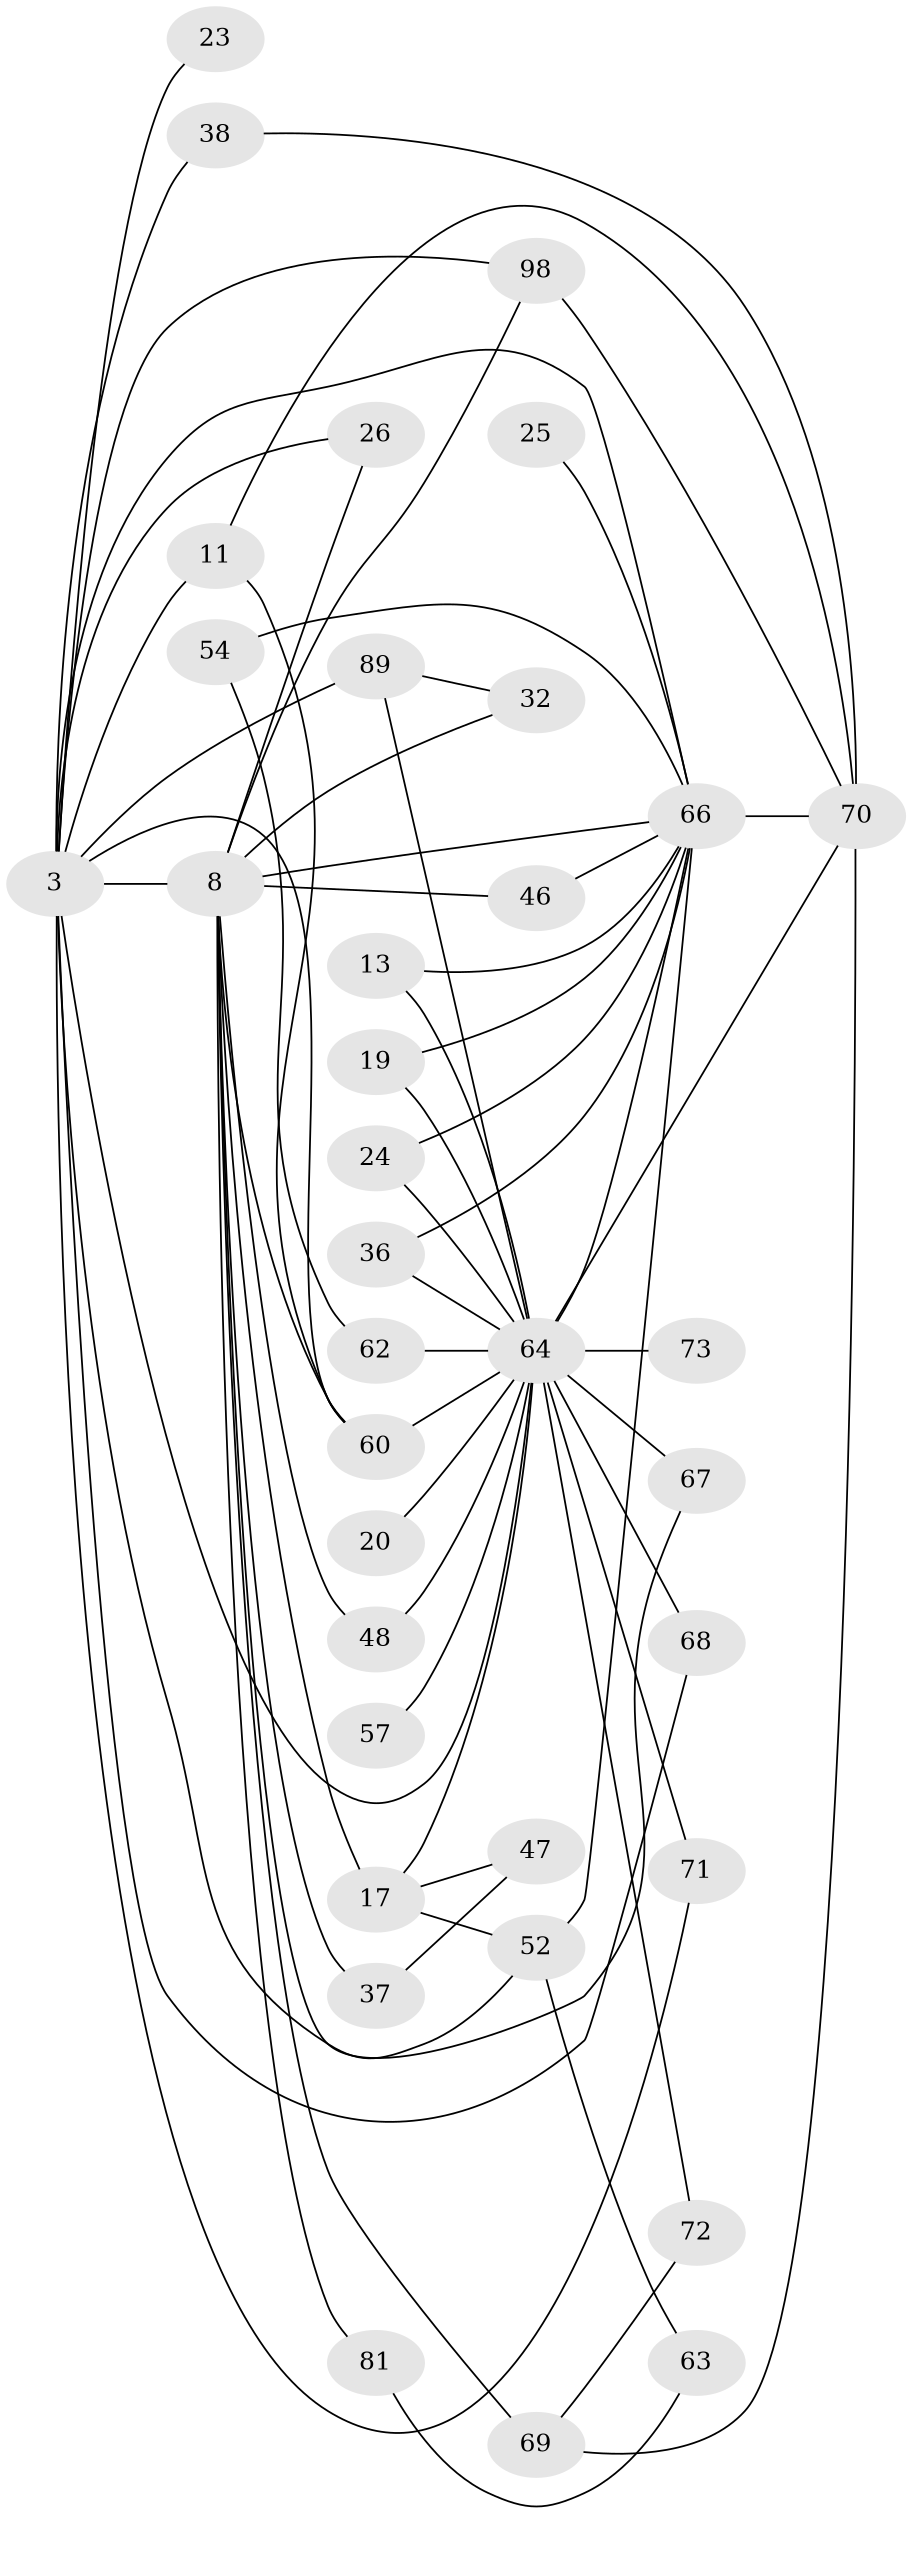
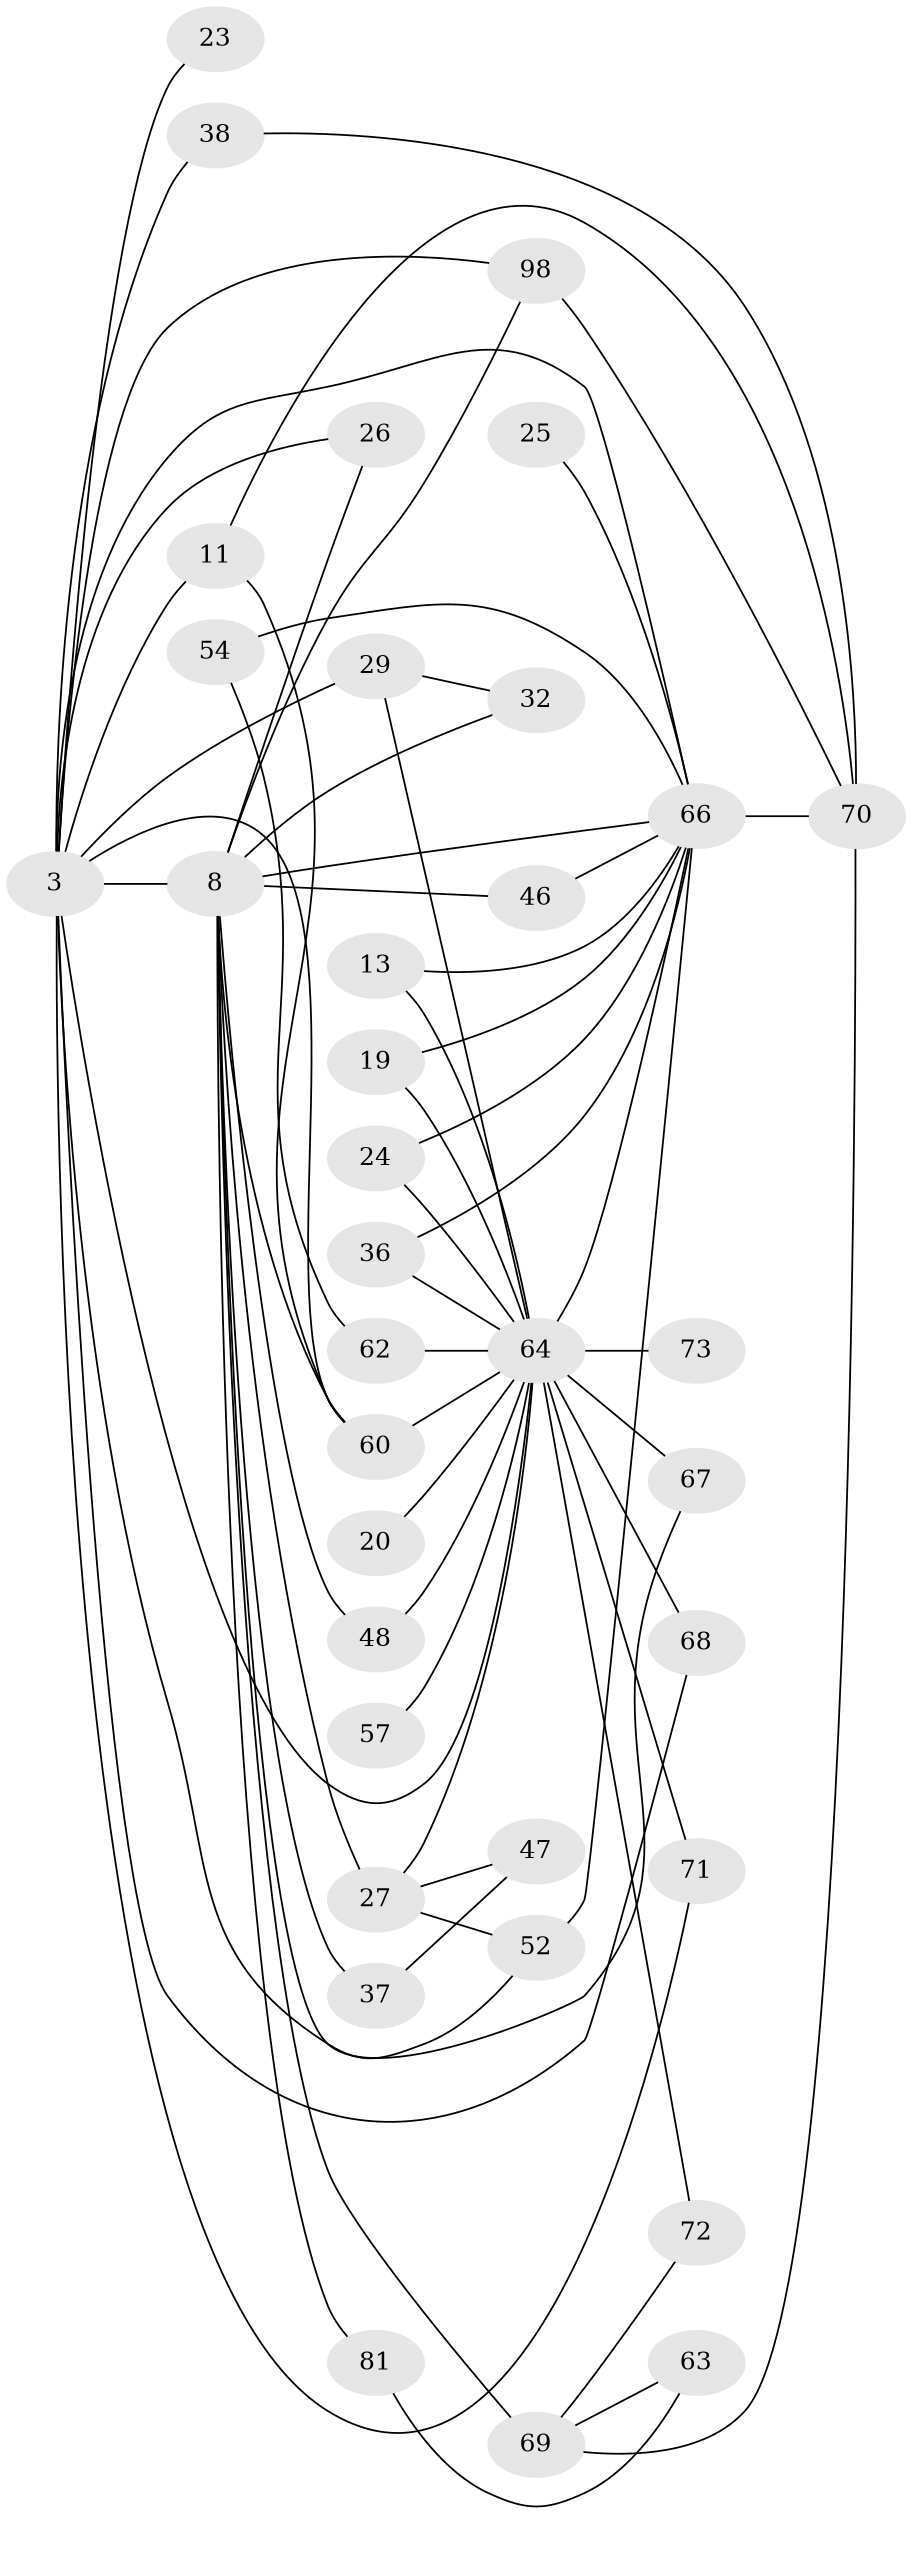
(376, 666) -> (376, 666)
(697, 1083) -> none
(376, 1900) -> (376, 1900)
(602, 2160) -> (617, 2404)
